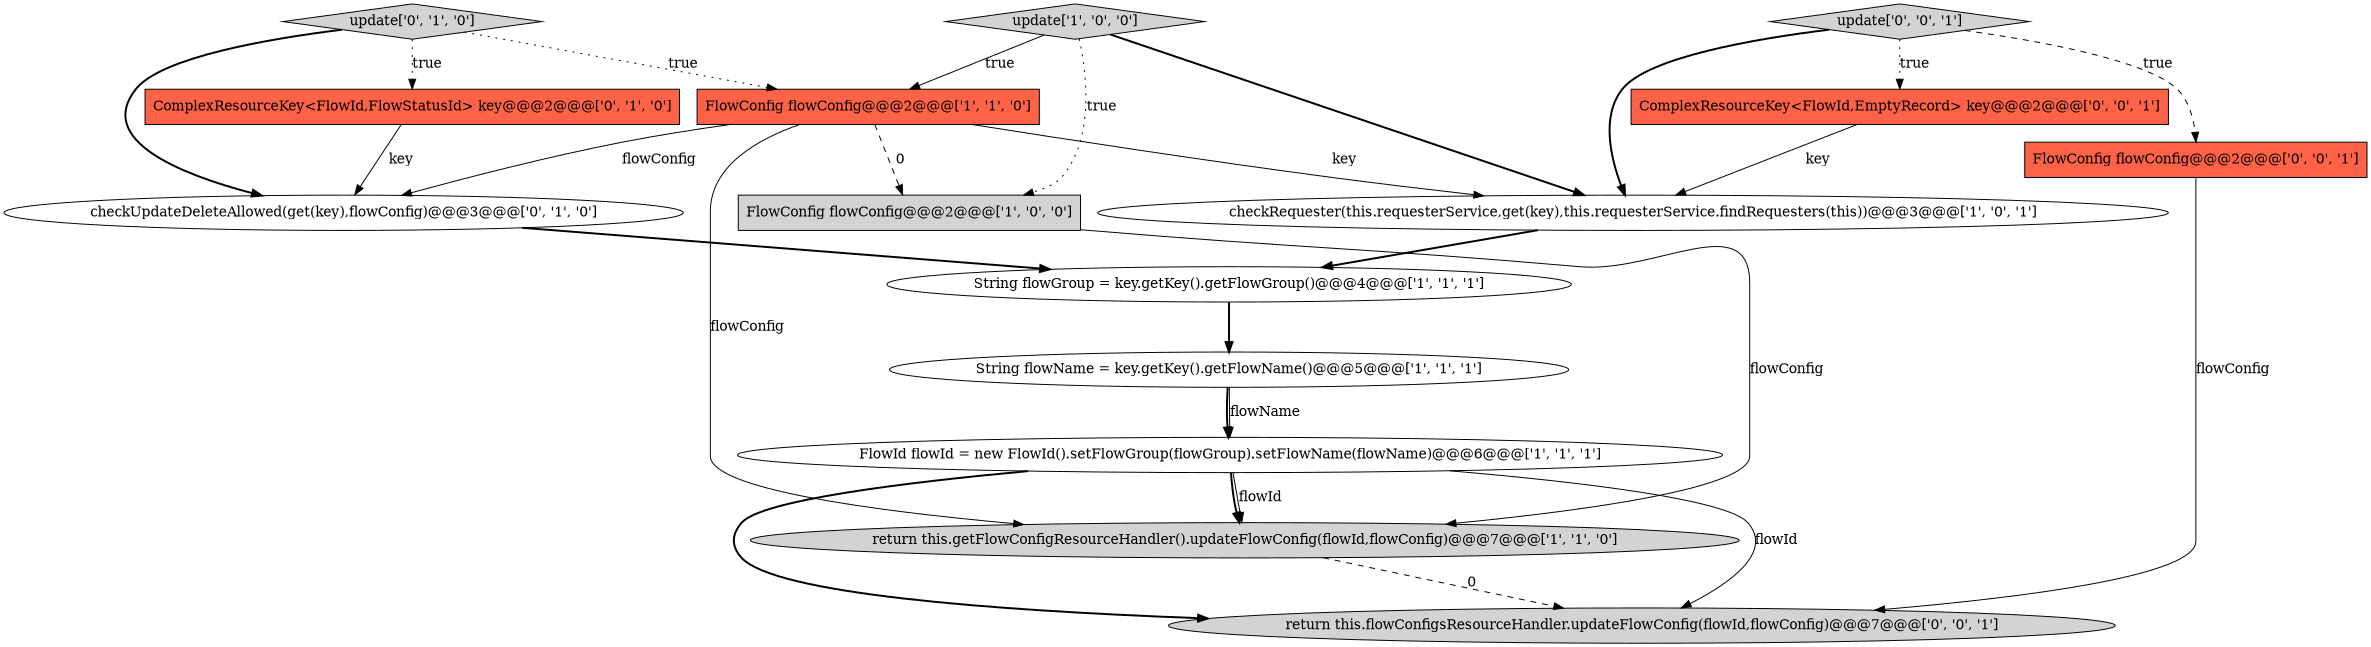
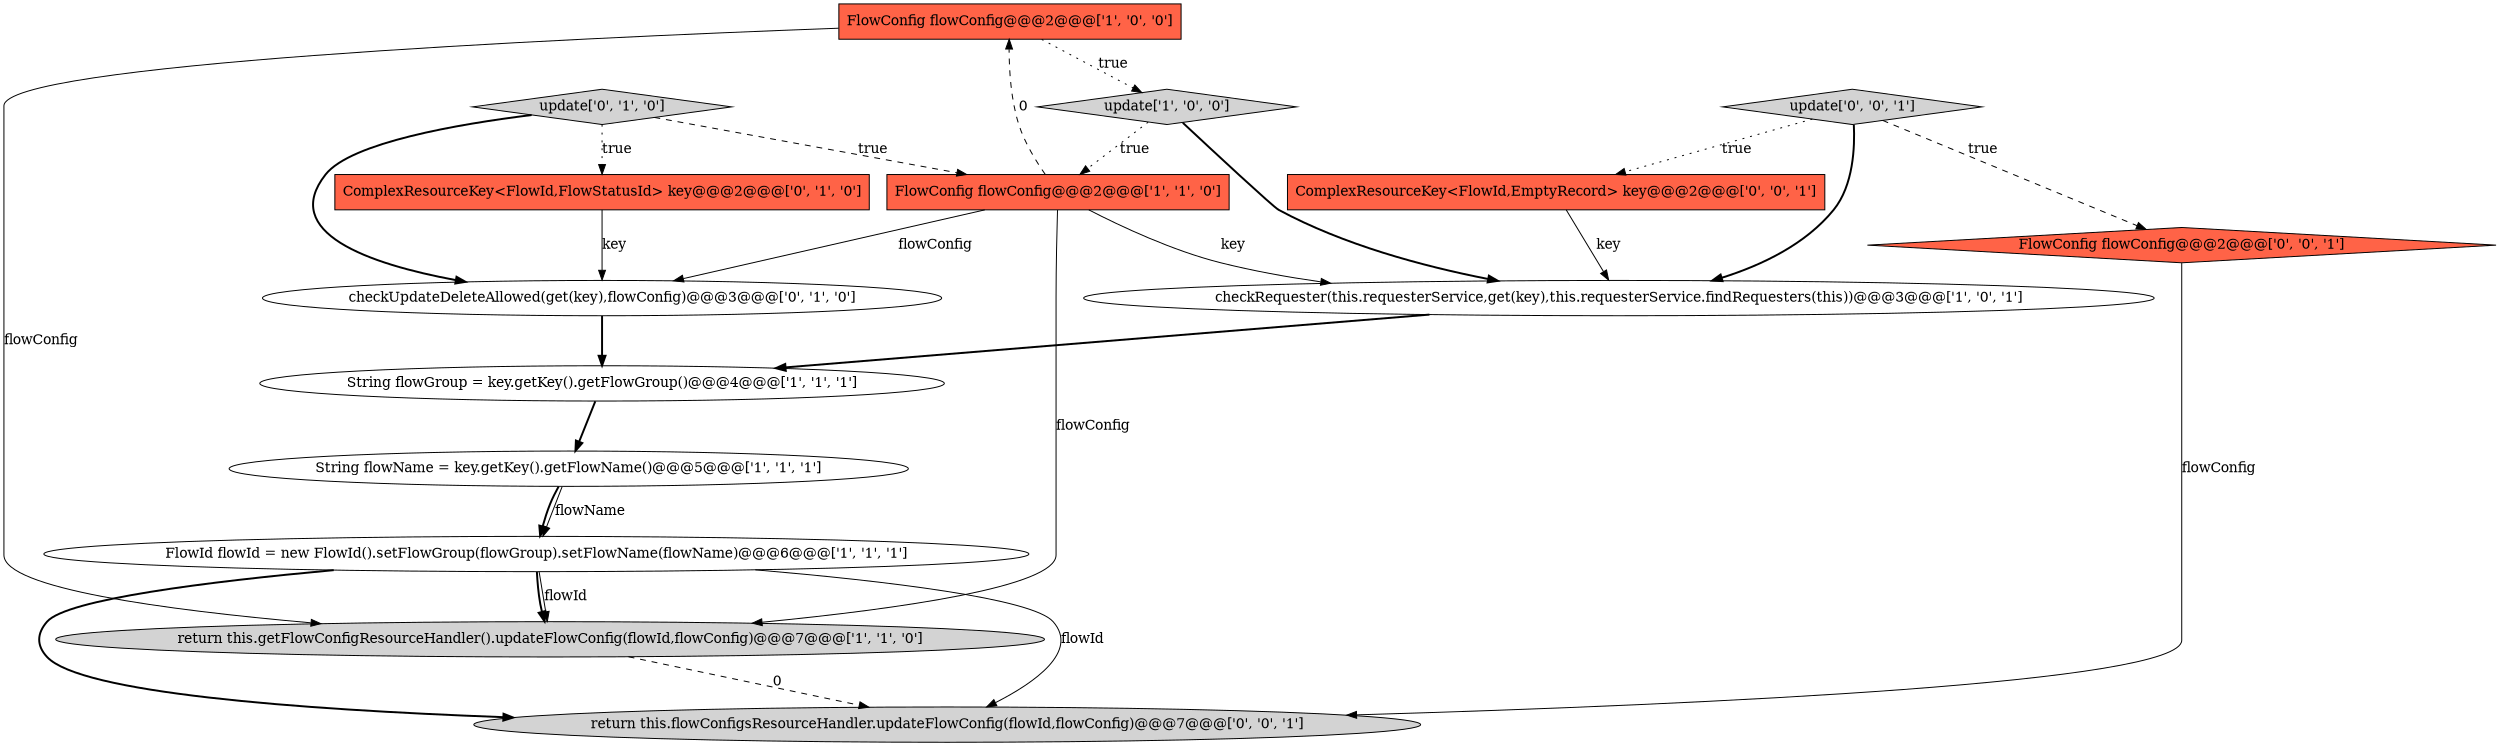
(616, 60) -> (806, 145)
(982, 60) -> (1118, 145)
(1083, 126) -> (1087, 64)
(2196, 160) -> (2182, 245)
(909, 213) -> (1010, 22)
